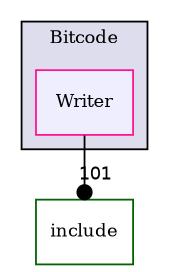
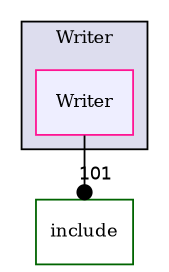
(85, 39) -> (85, 39)
